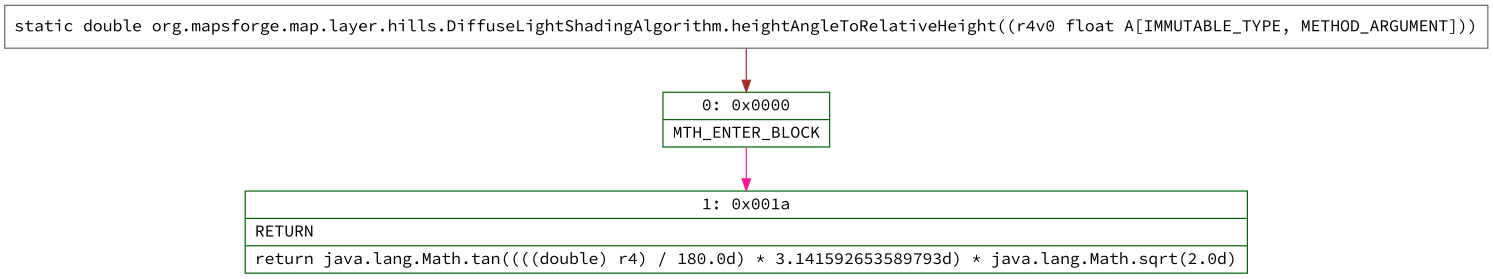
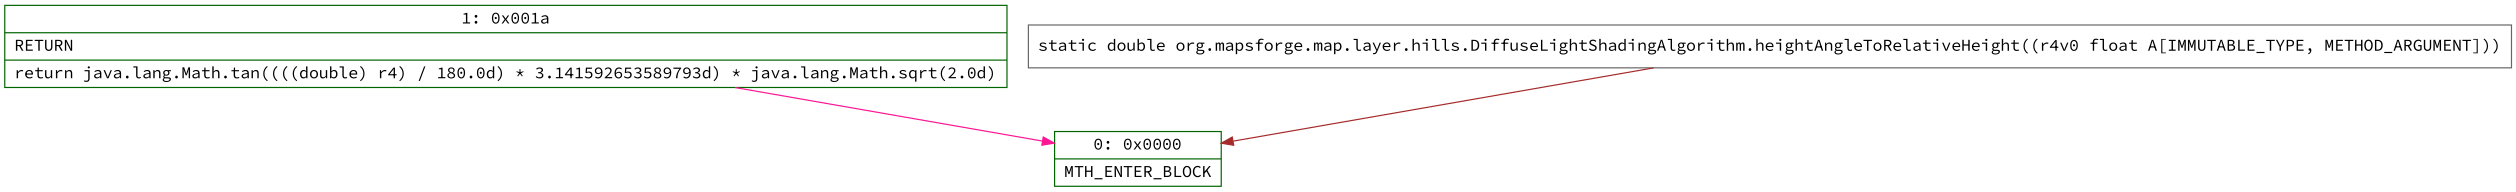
(746, 163) -> (889, 114)
